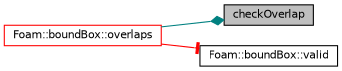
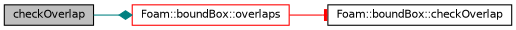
(186, 24) -> (106, 15)
(269, 56) -> (420, 15)
